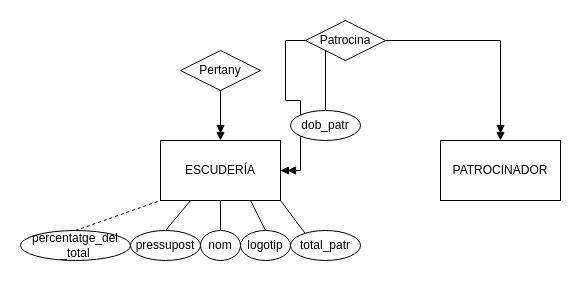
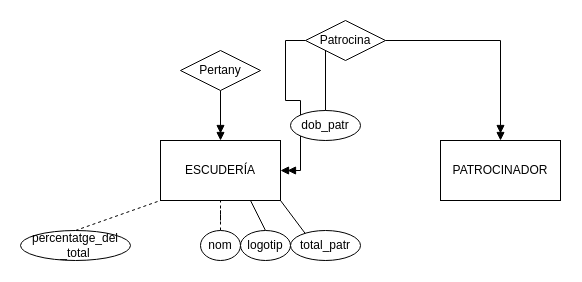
(178, 216) -> none
(221, 218) -> (221, 218)
(166, 246) -> none
